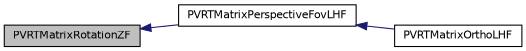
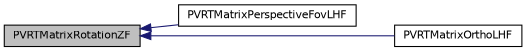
(381, 28) -> (273, 36)
